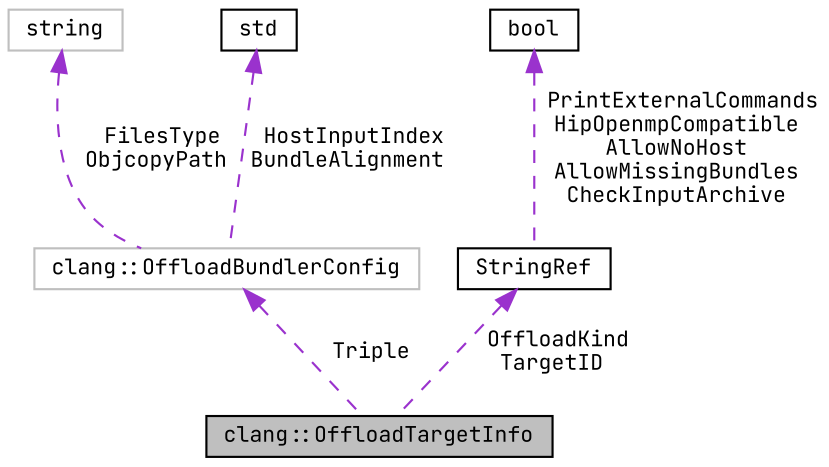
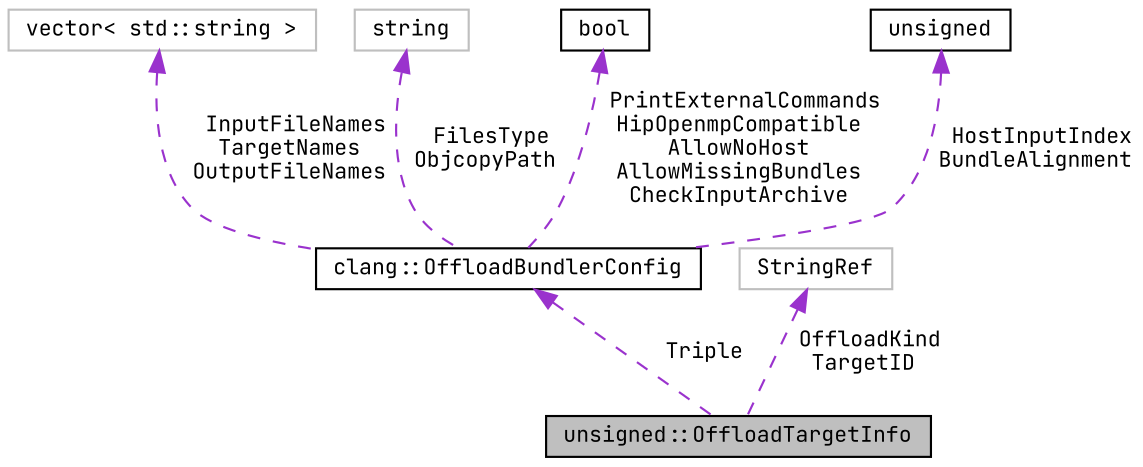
none -> (162, 30)
(259, 30) -> (941, 30)
(534, 160) -> (576, 165)
(227, 269) -> (508, 269)
(534, 269) -> (816, 269)
(379, 436) -> (739, 436)
